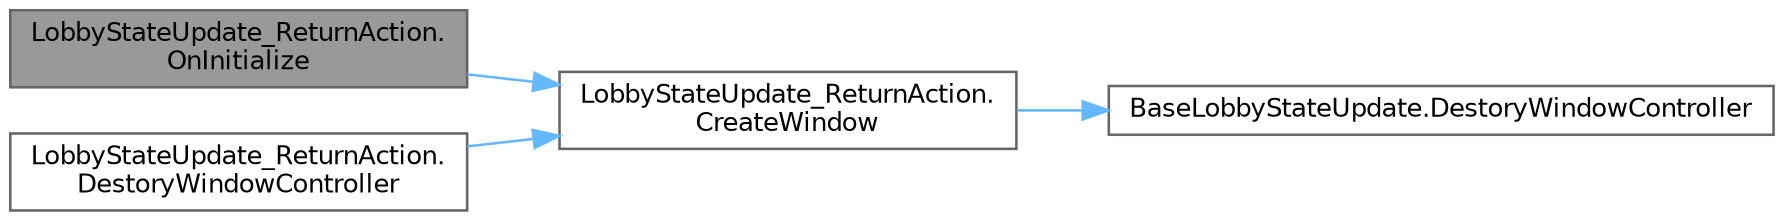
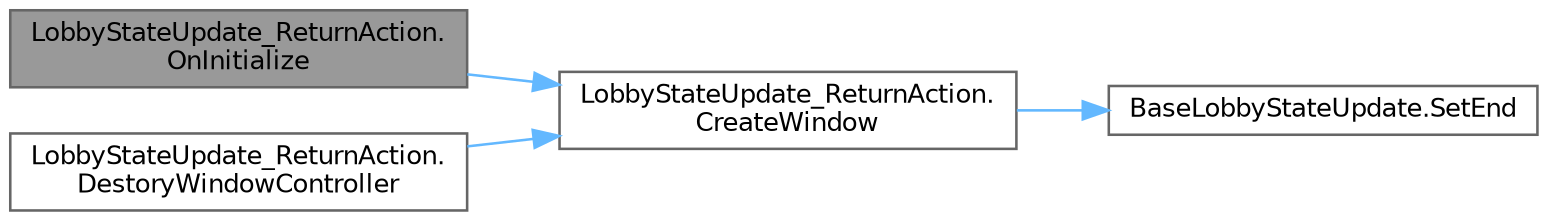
(1441, 110) -> (1323, 110)
